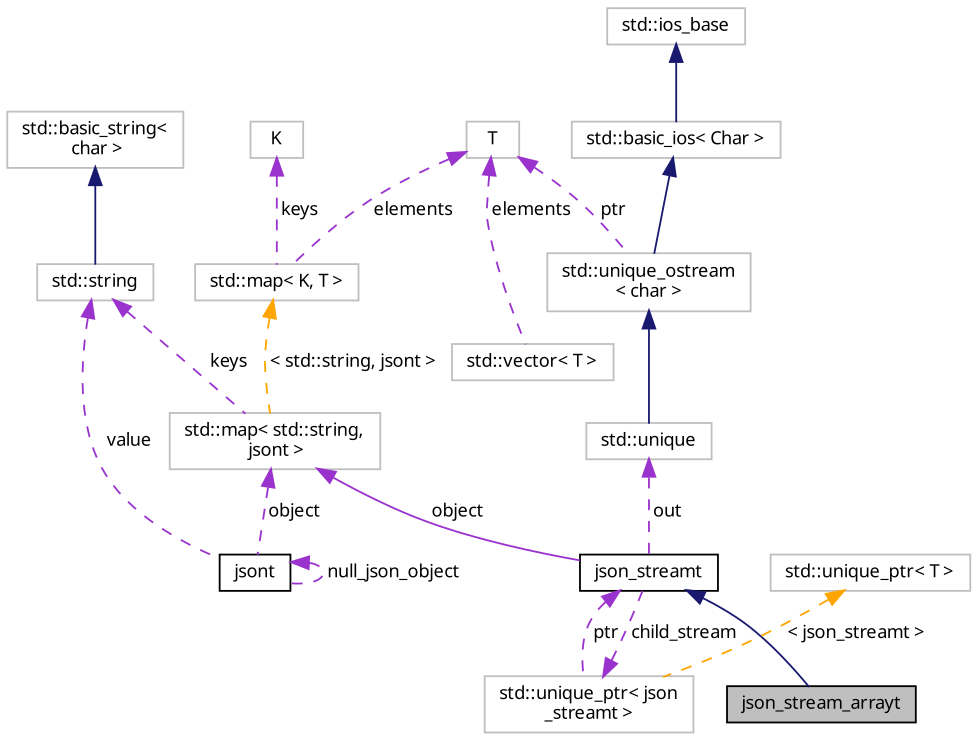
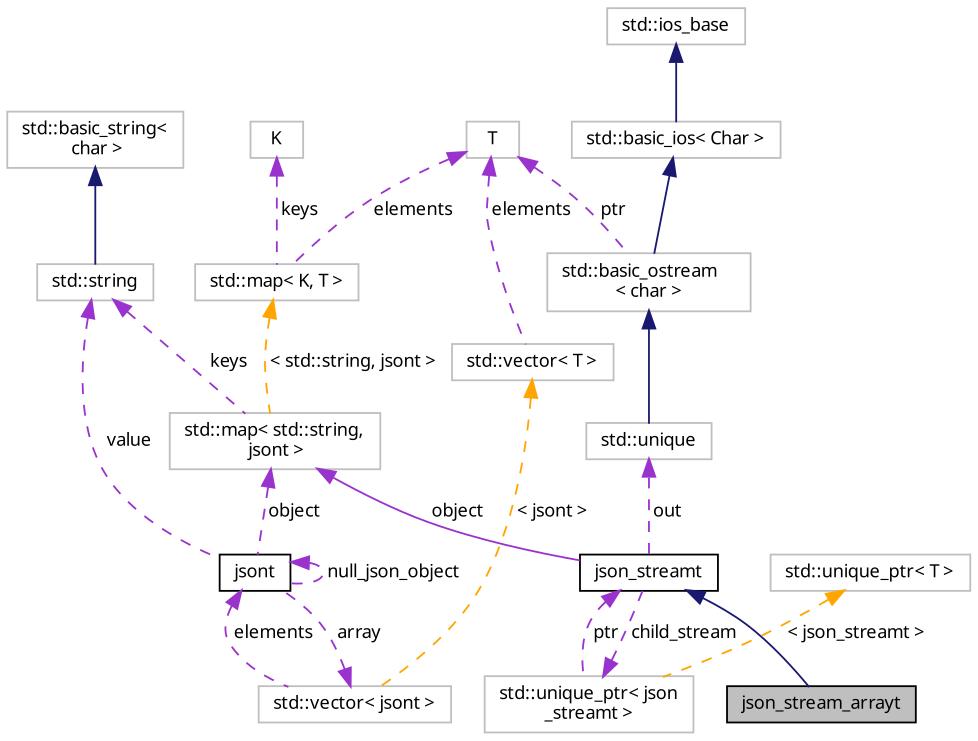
(649, 282) -> (649, 282)
none -> (355, 704)
